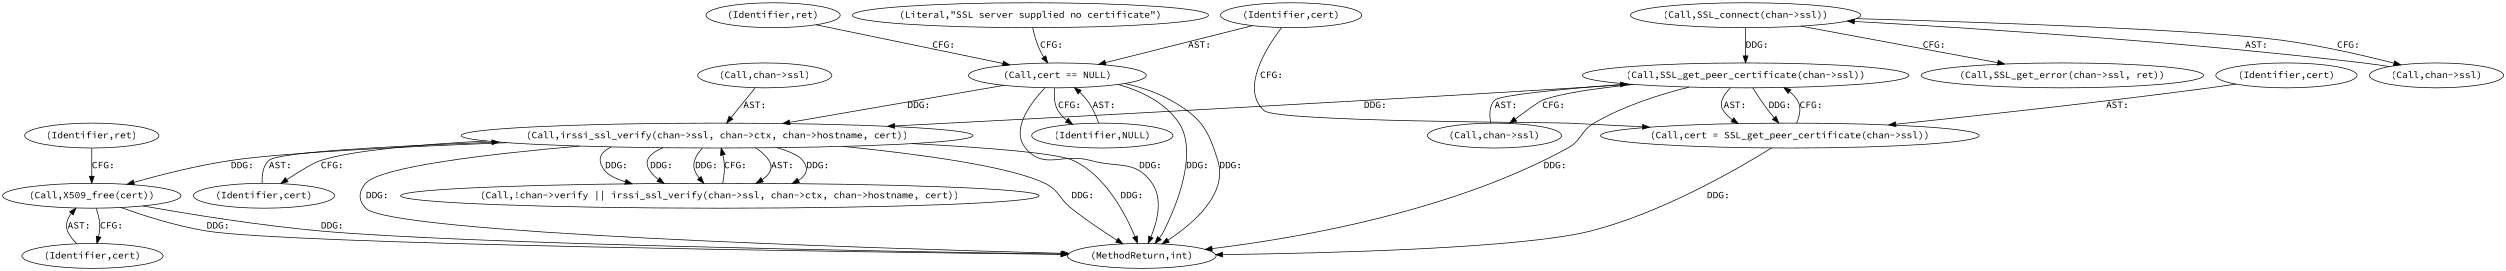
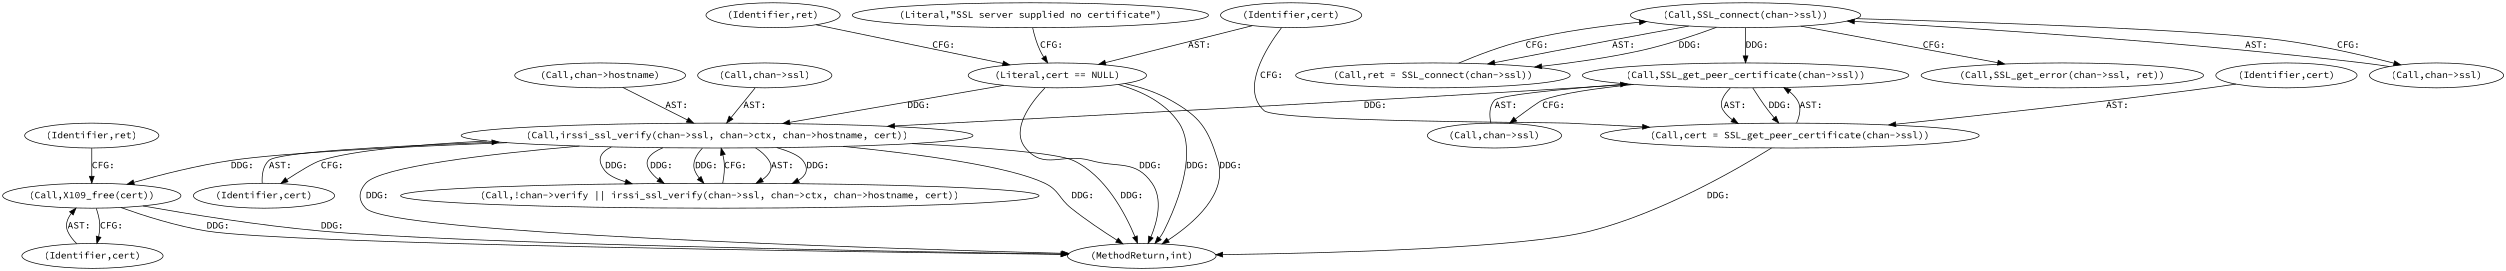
none -> (600, 75)
(1057, 75) -> (1057, 75)
none -> (1433, 75)
(1814, 105) -> (1814, 105)
(1102, 136) -> none
(1461, 194) -> none
(92, 196) -> (92, 196)
